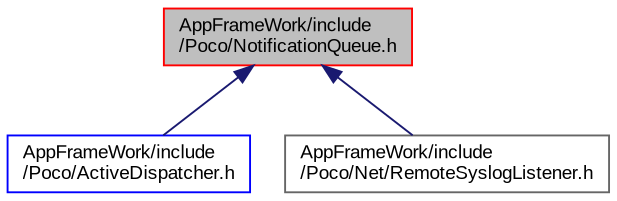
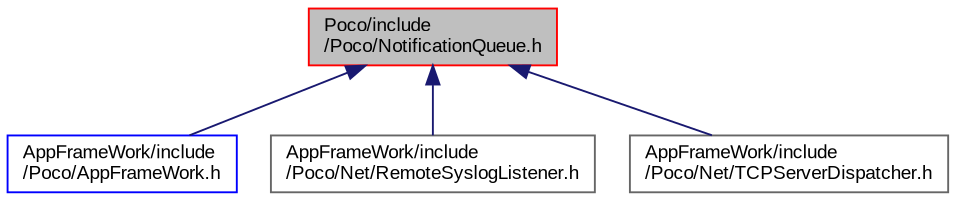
(288, 37) -> (433, 37)
(129, 164) -> (122, 164)
none -> (789, 164)
